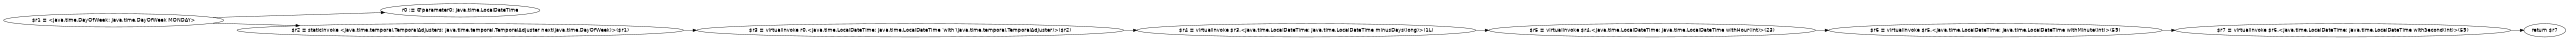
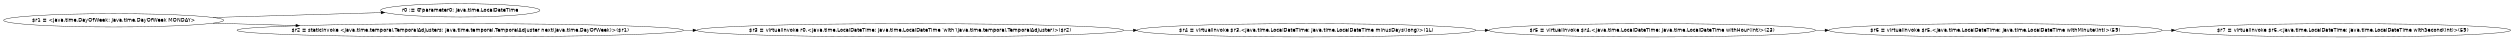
(2545, 30) -> none
